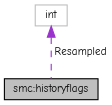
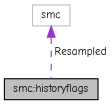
(51, 15) -> (51, 15)
